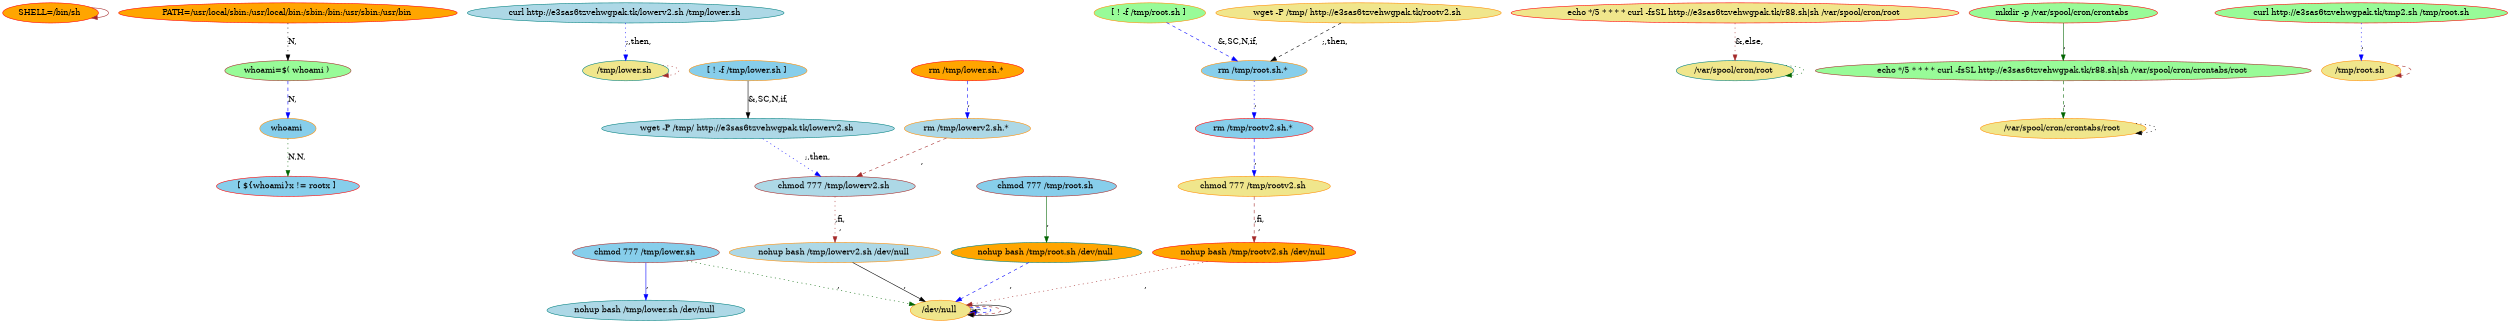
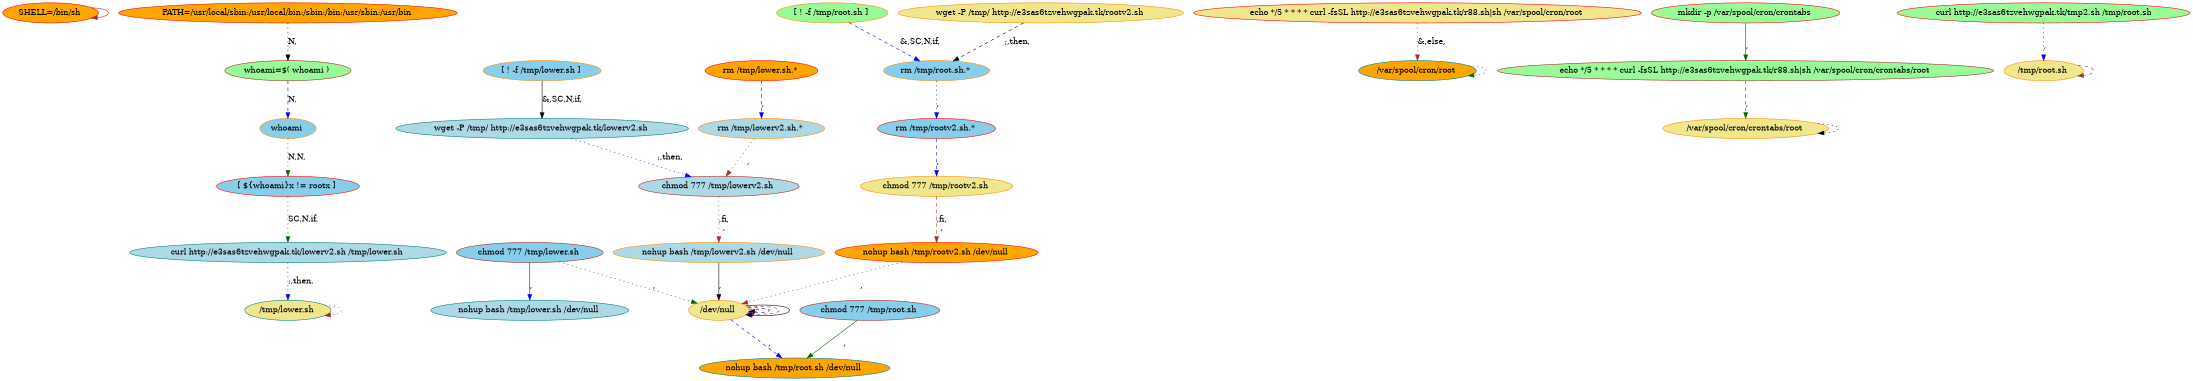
(1735, 71) -> (1417, 71)
(904, 156) -> (742, 155)
none -> (288, 217)
(995, 281) -> (754, 337)
